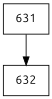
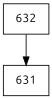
(26, 46) -> (26, 46)
